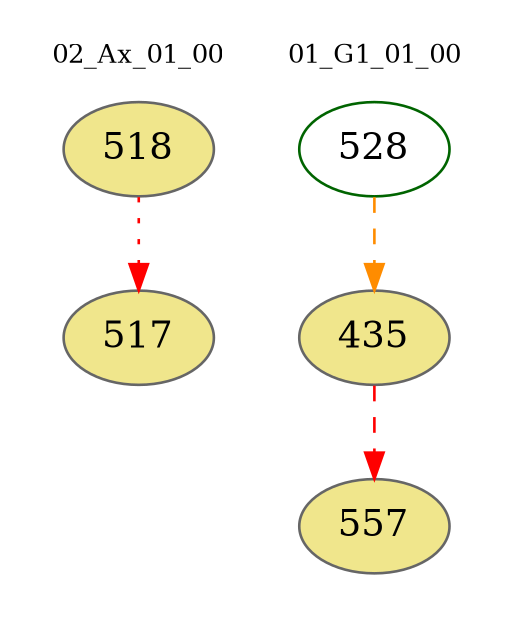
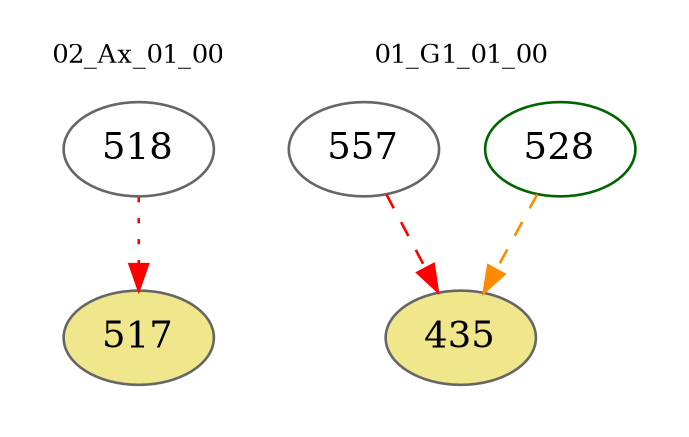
(139, 149) -> (139, 149)
(374, 419) -> (406, 231)
(374, 526) -> (364, 149)
